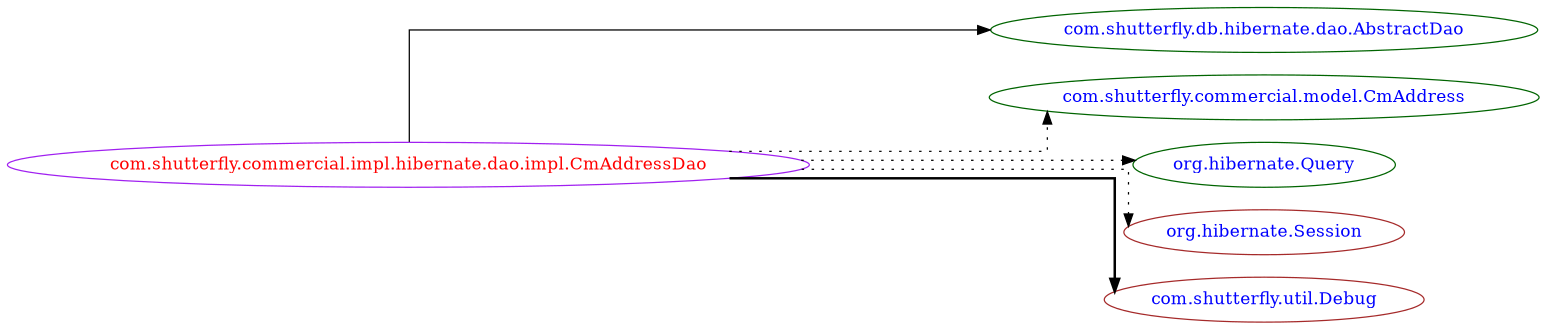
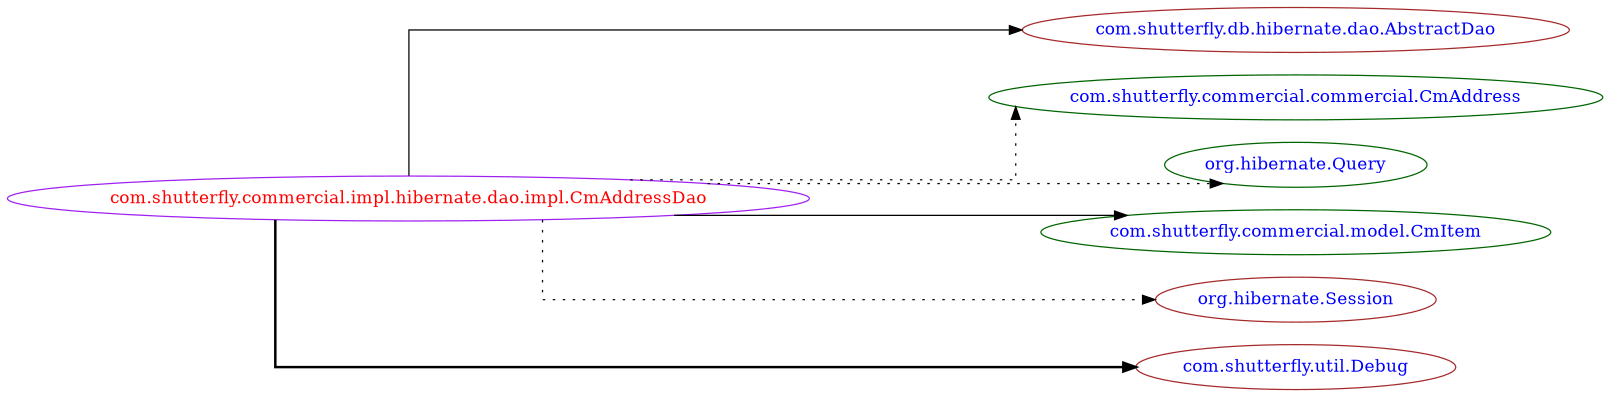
(1264, 30) -> (1296, 30)
(1264, 97) -> (1296, 97)
none -> (1296, 232)
